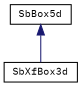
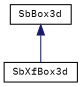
(41, 14) -> (41, 14)
